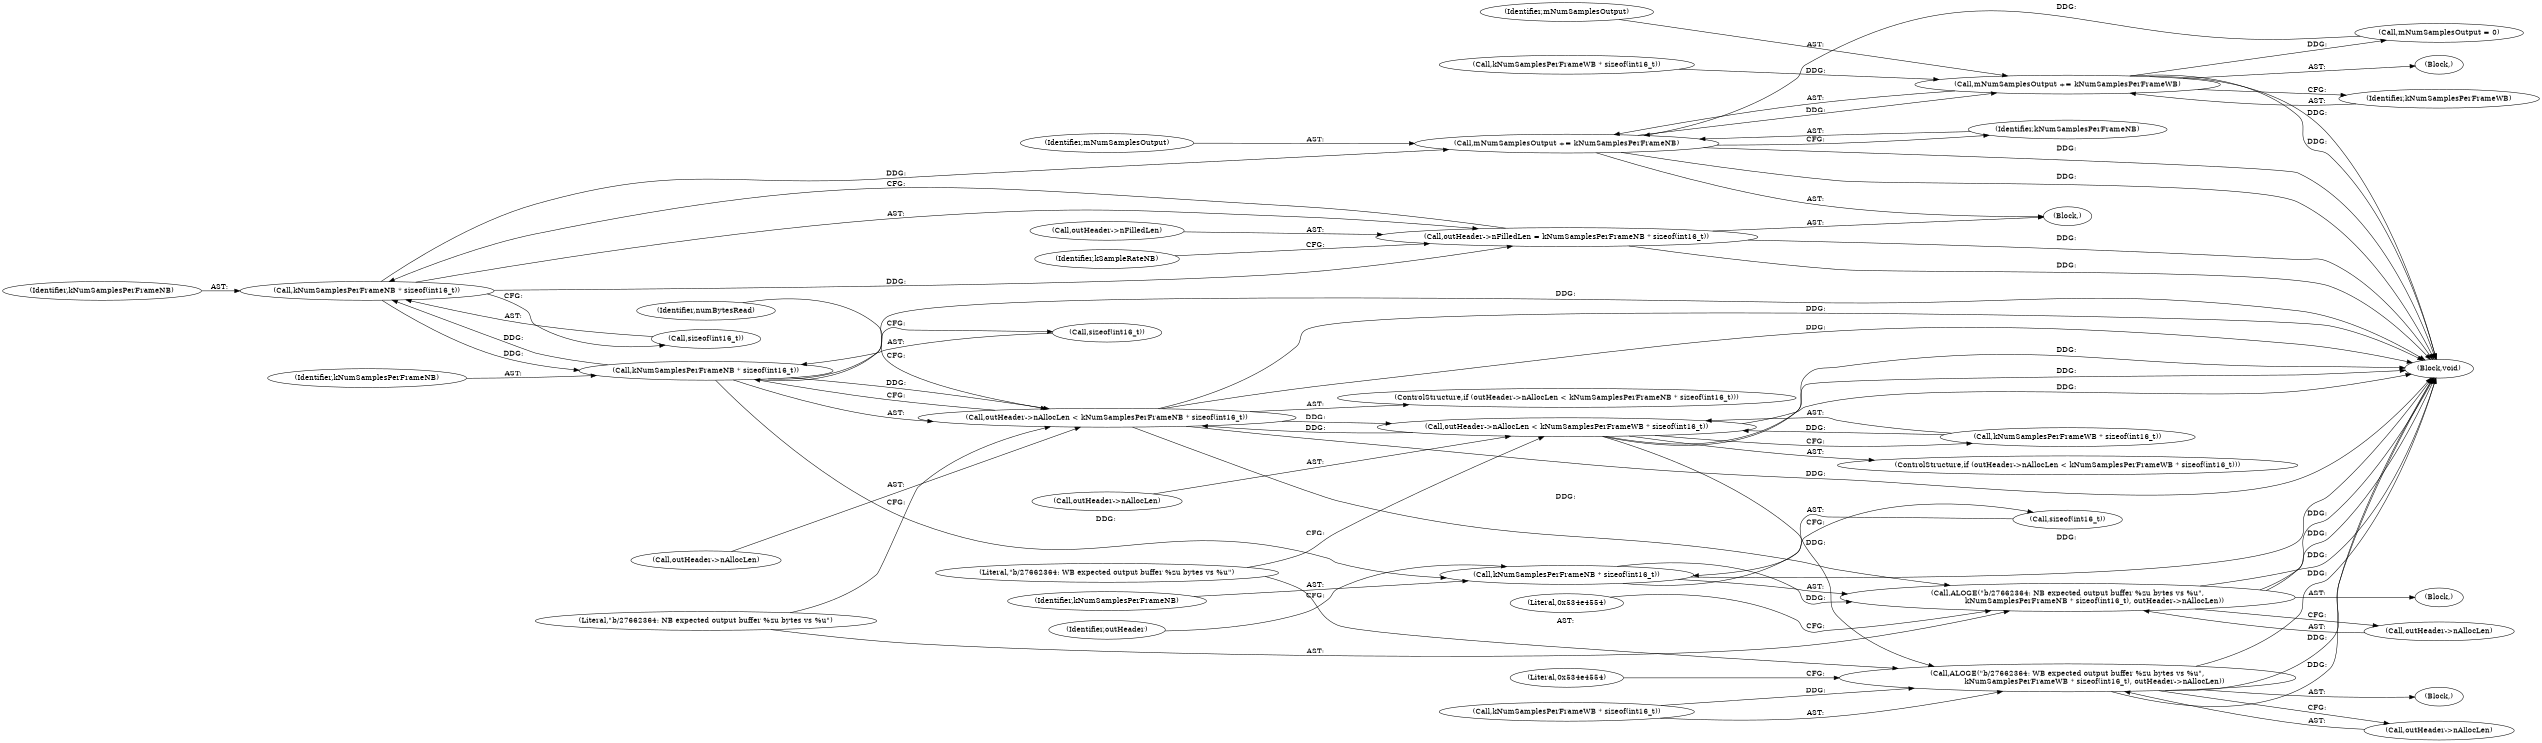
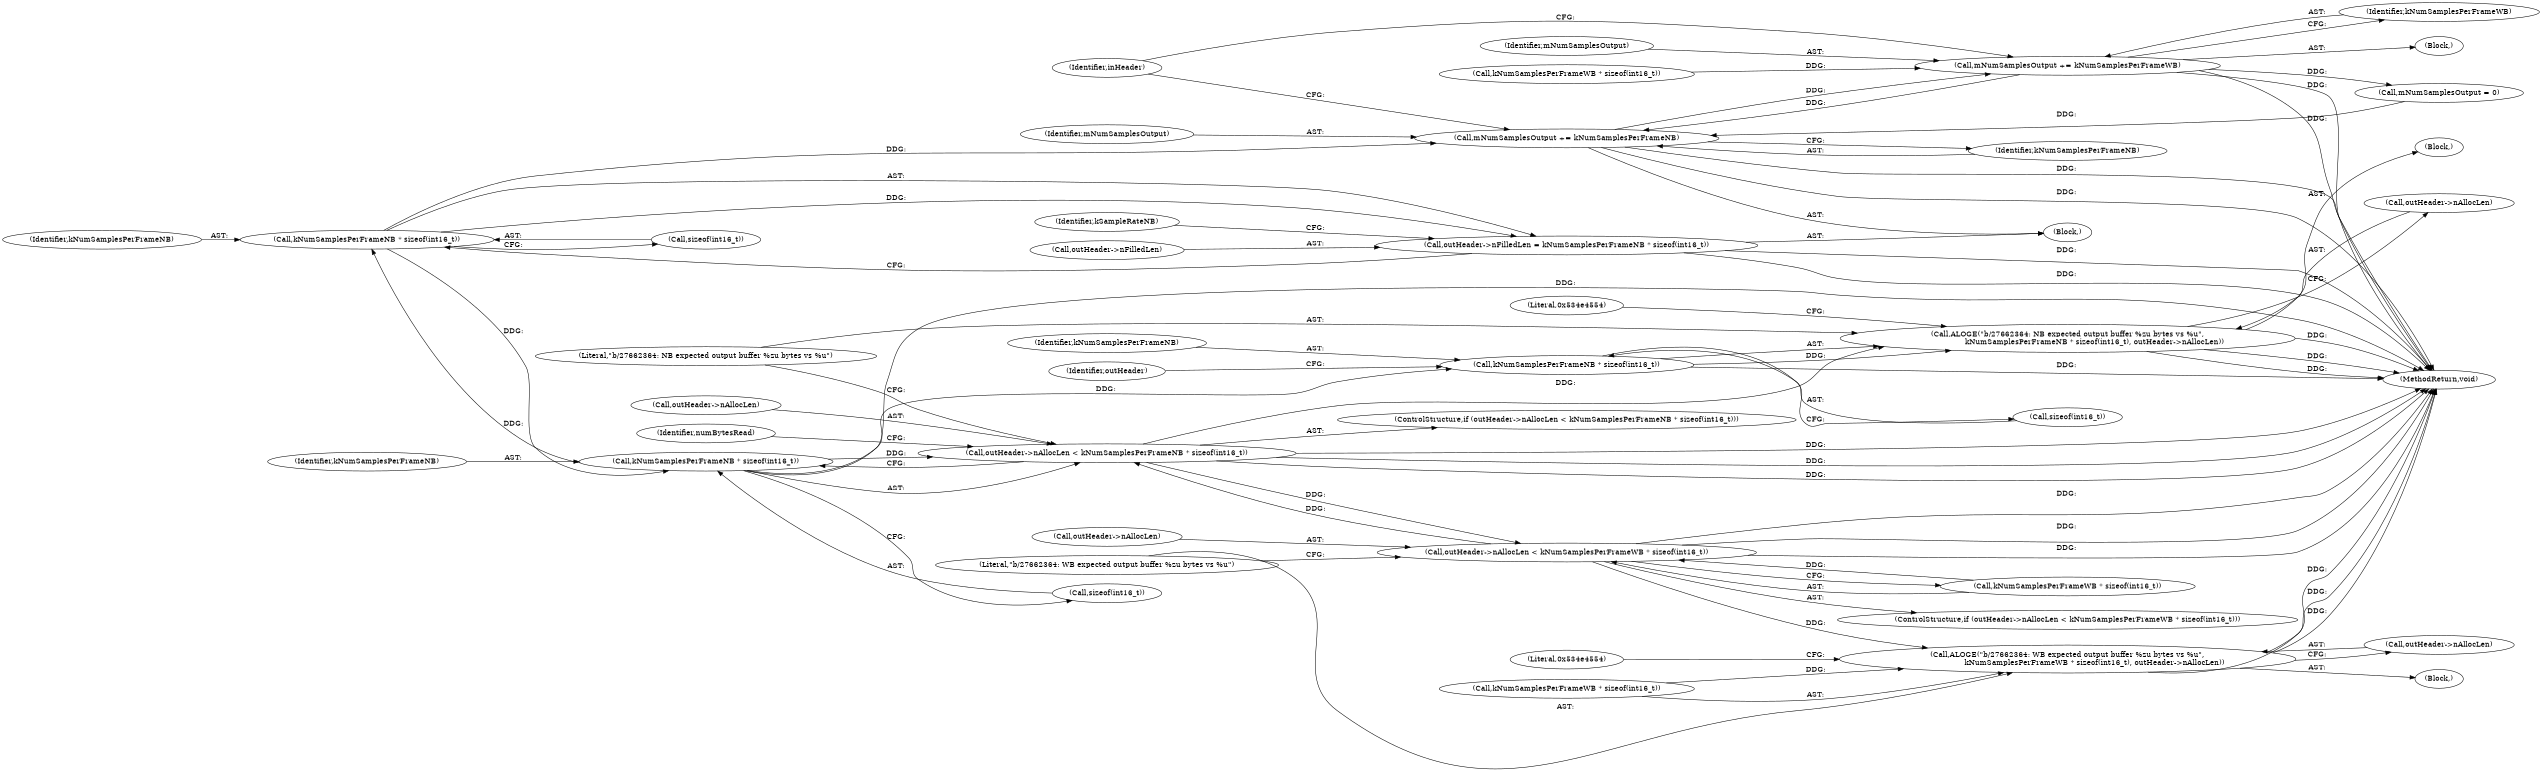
none -> (1107, 68)
(1817, 98) -> (1817, 103)
(2439, 369) -> (2439, 380)
